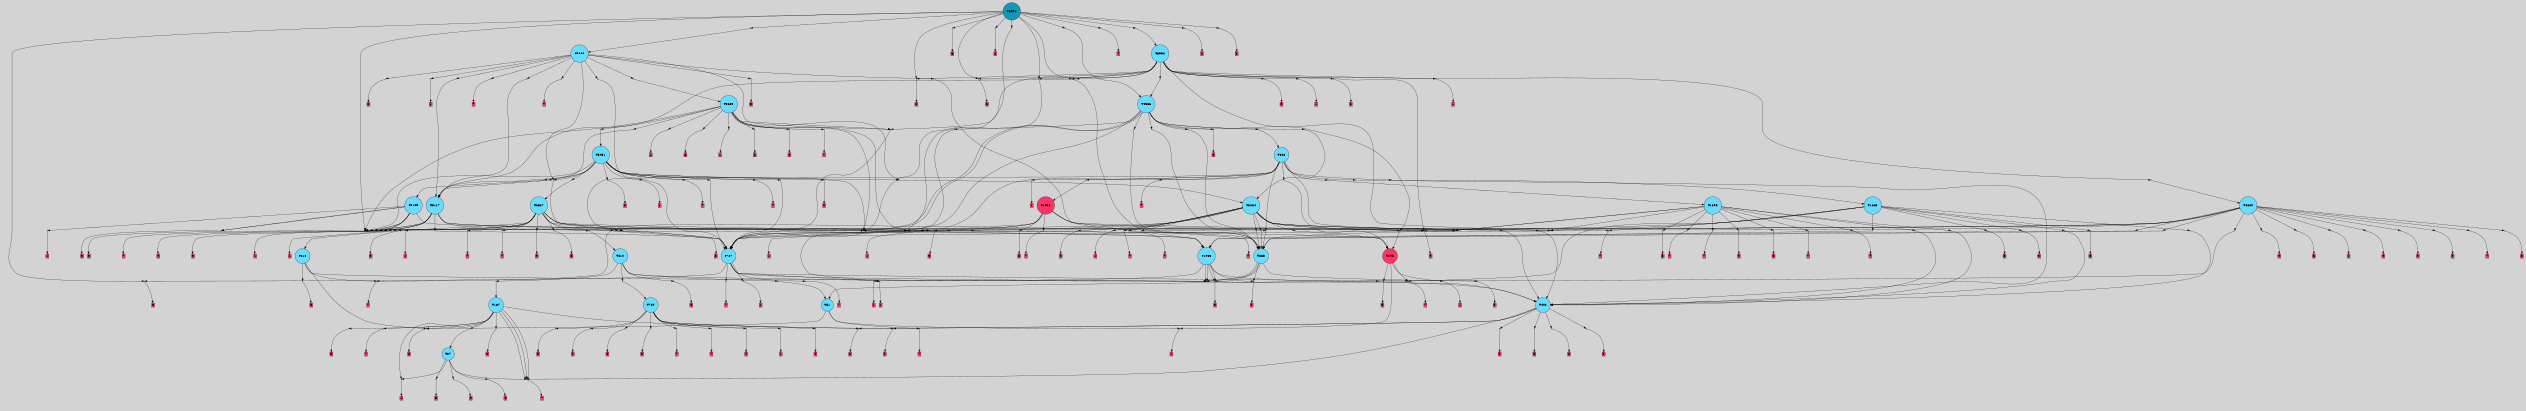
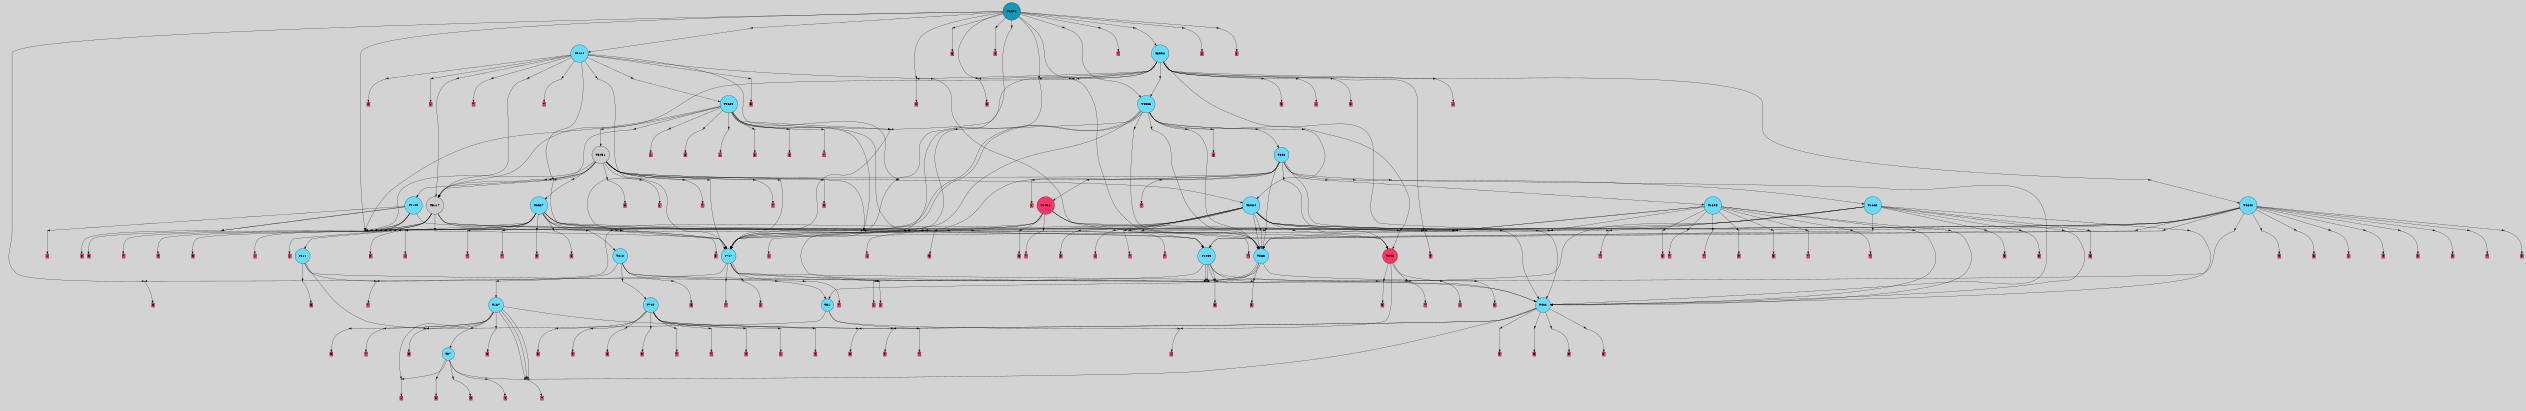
(601, 155) -> (601, 155)
(435, 205) -> (435, 205)
